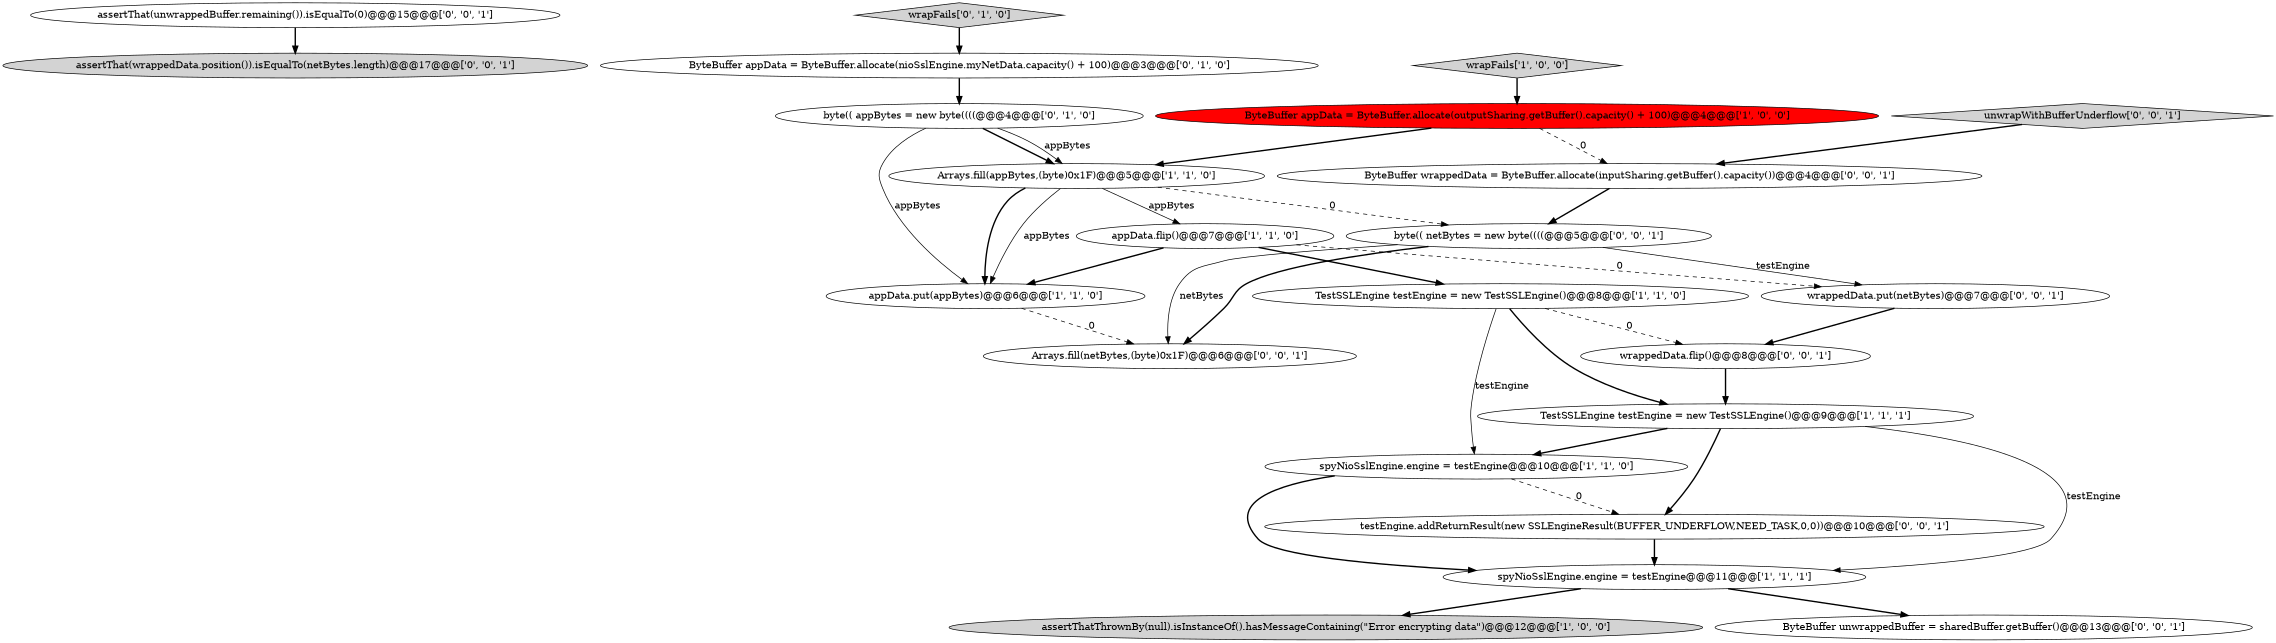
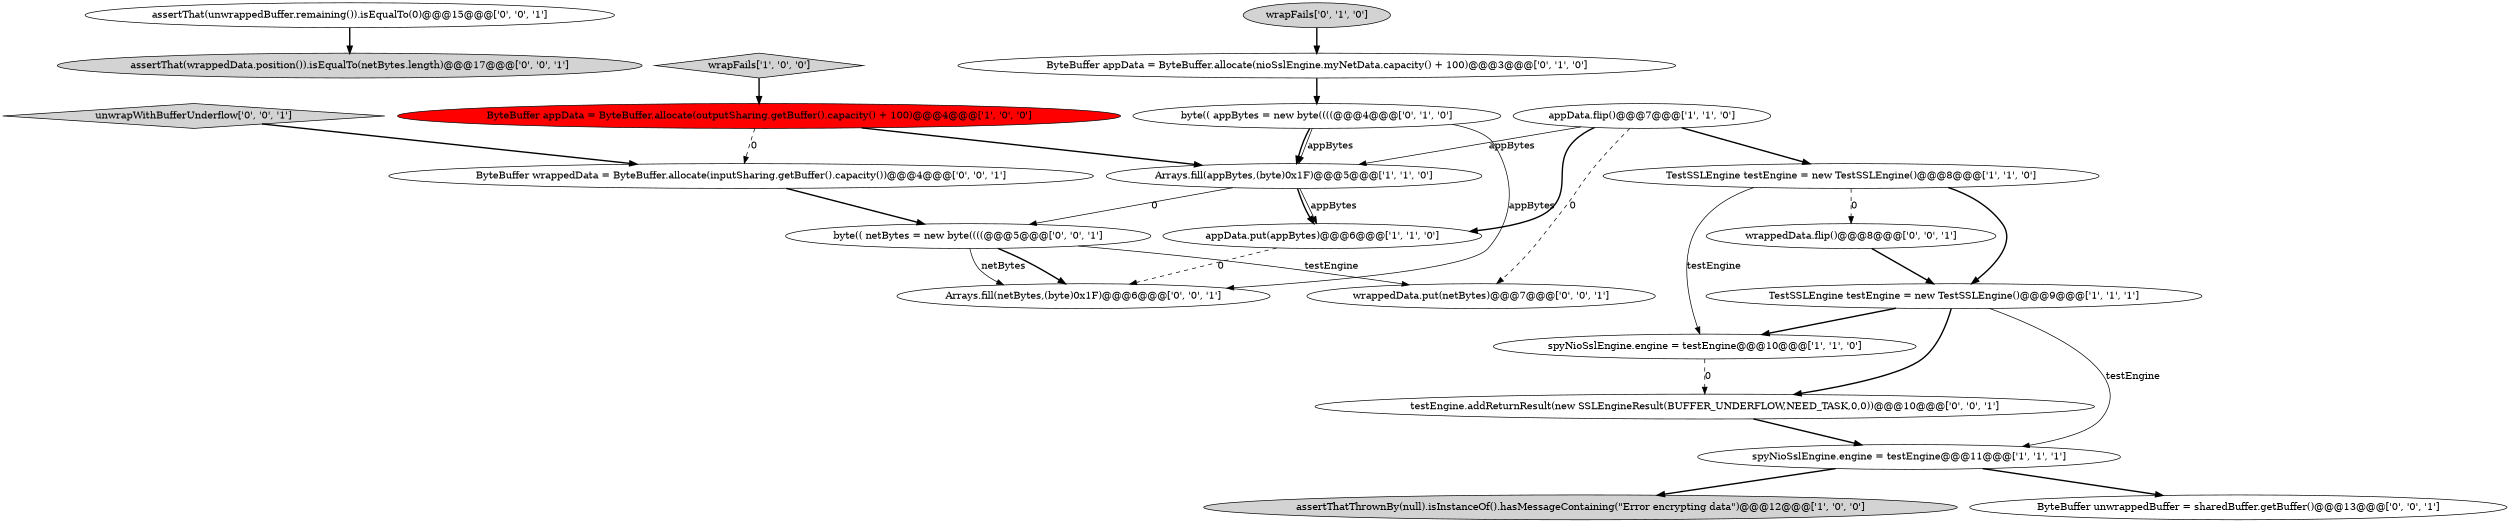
(959, 15) -> (1317, 15)
(1138, 205) -> (1473, 145)
(892, 206) -> (1442, 265)
(1299, 206) -> (1134, 205)
(1833, 325) -> none
(1299, 553) -> none
